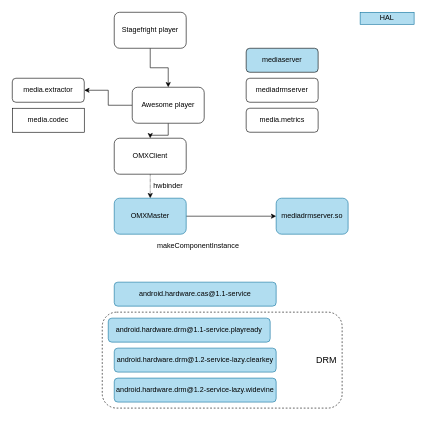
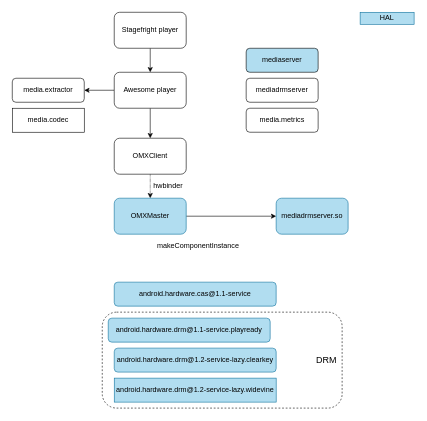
(168, 105) -> (150, 90)
(195, 390) -> (195, 390)
